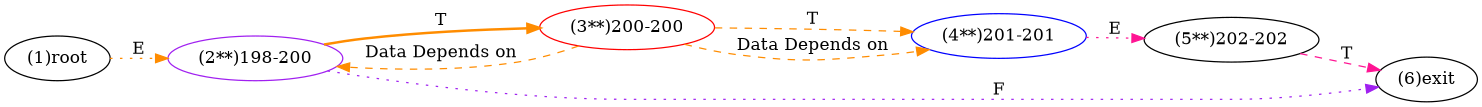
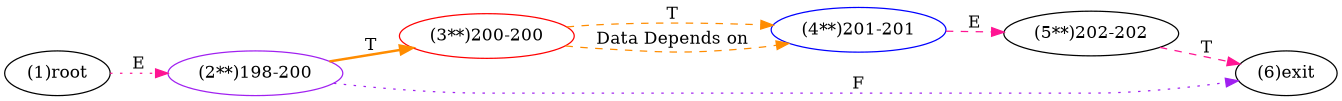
(1109, 38) -> (969, 32)
(133, 58) -> (133, 73)
(465, 68) -> none
